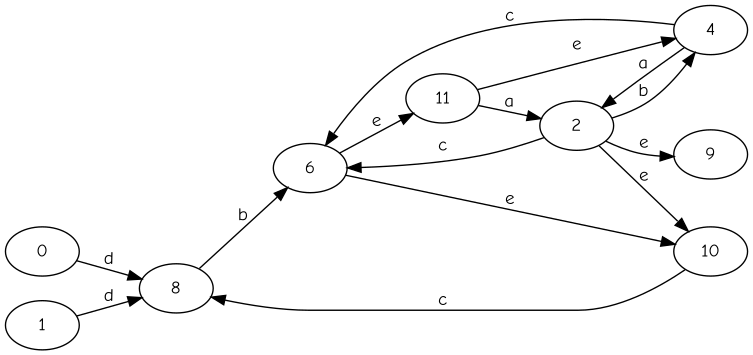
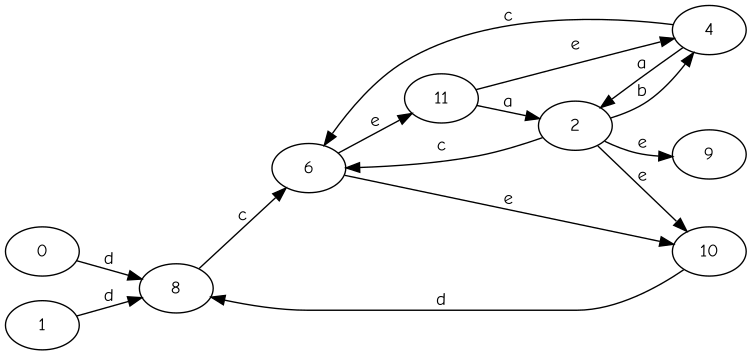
(243, 215) -> (243, 215)
(443, 300) -> (441, 300)
